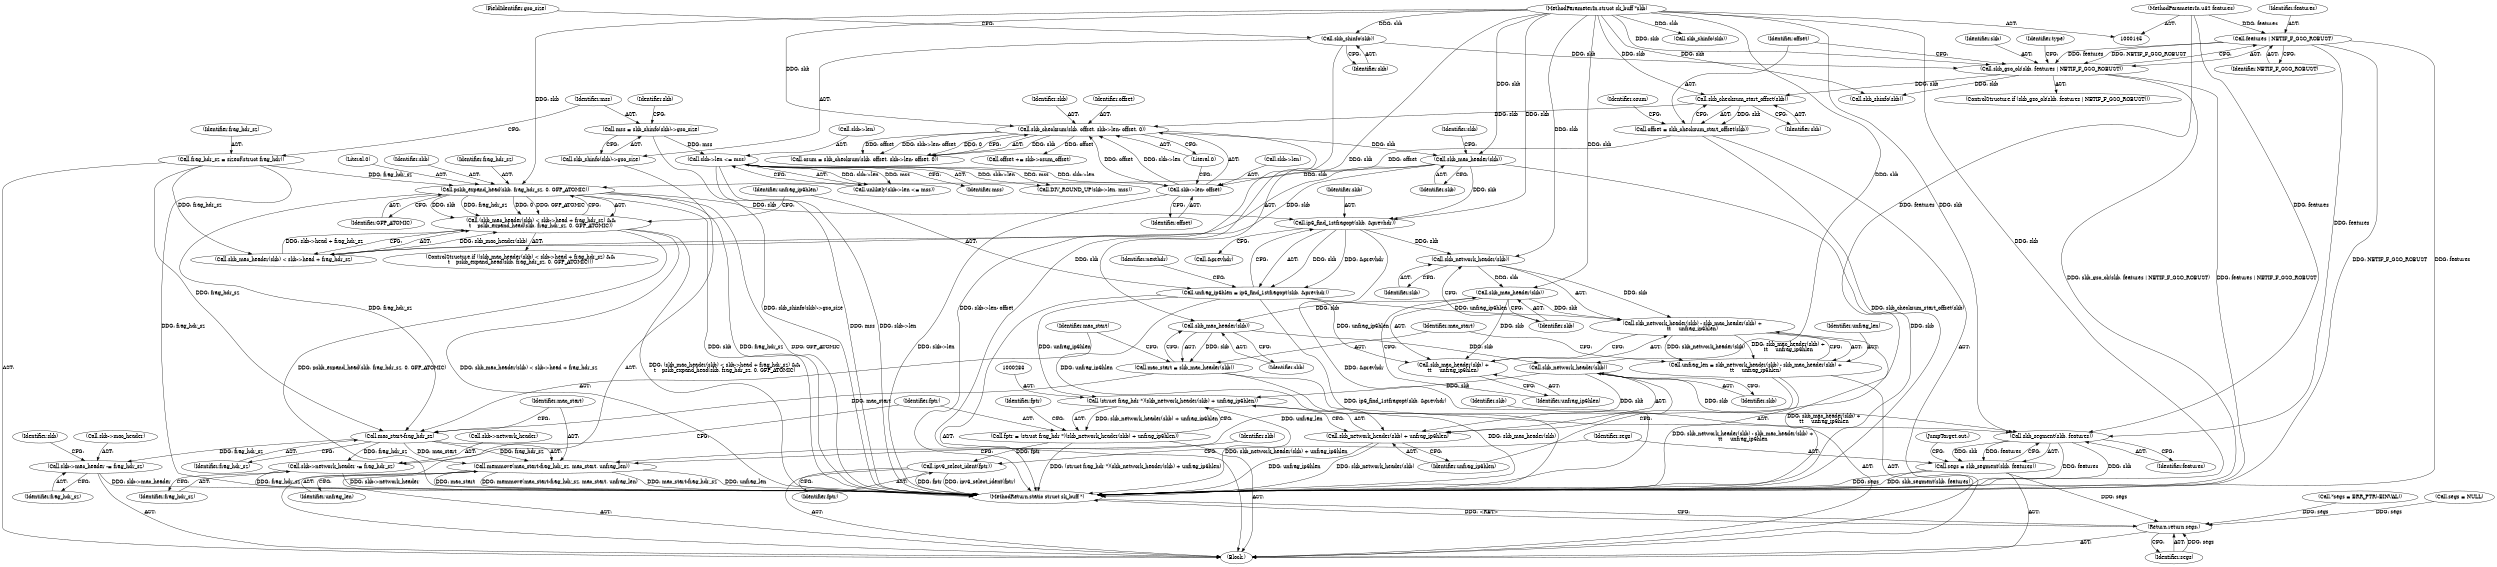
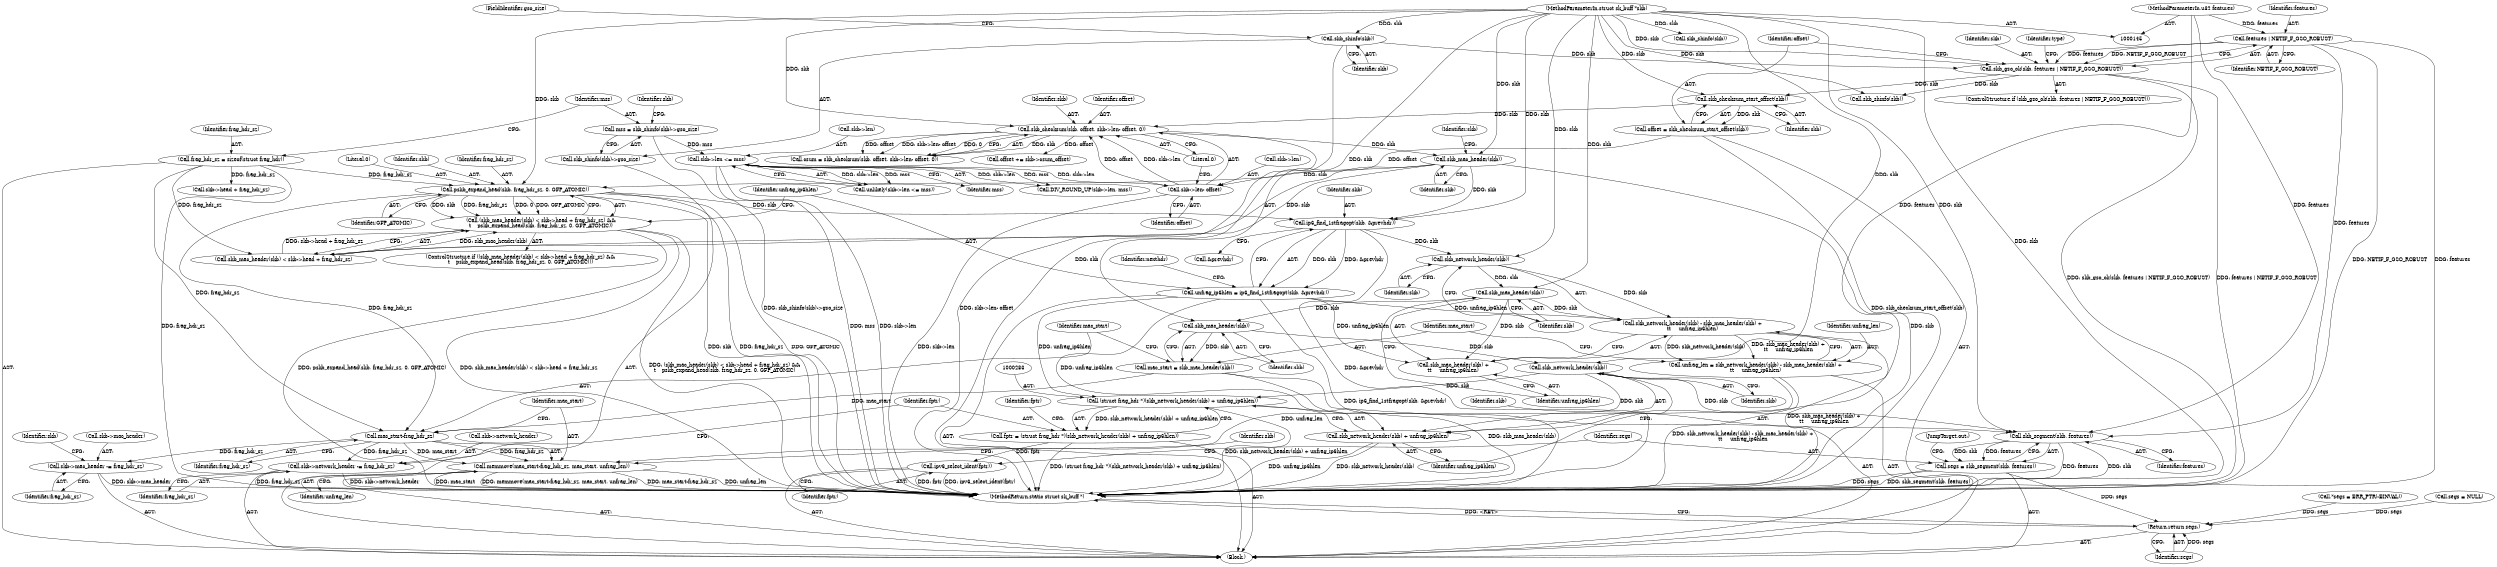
(1628, 100) -> none
none -> (231, 190)
none -> (692, 556)
